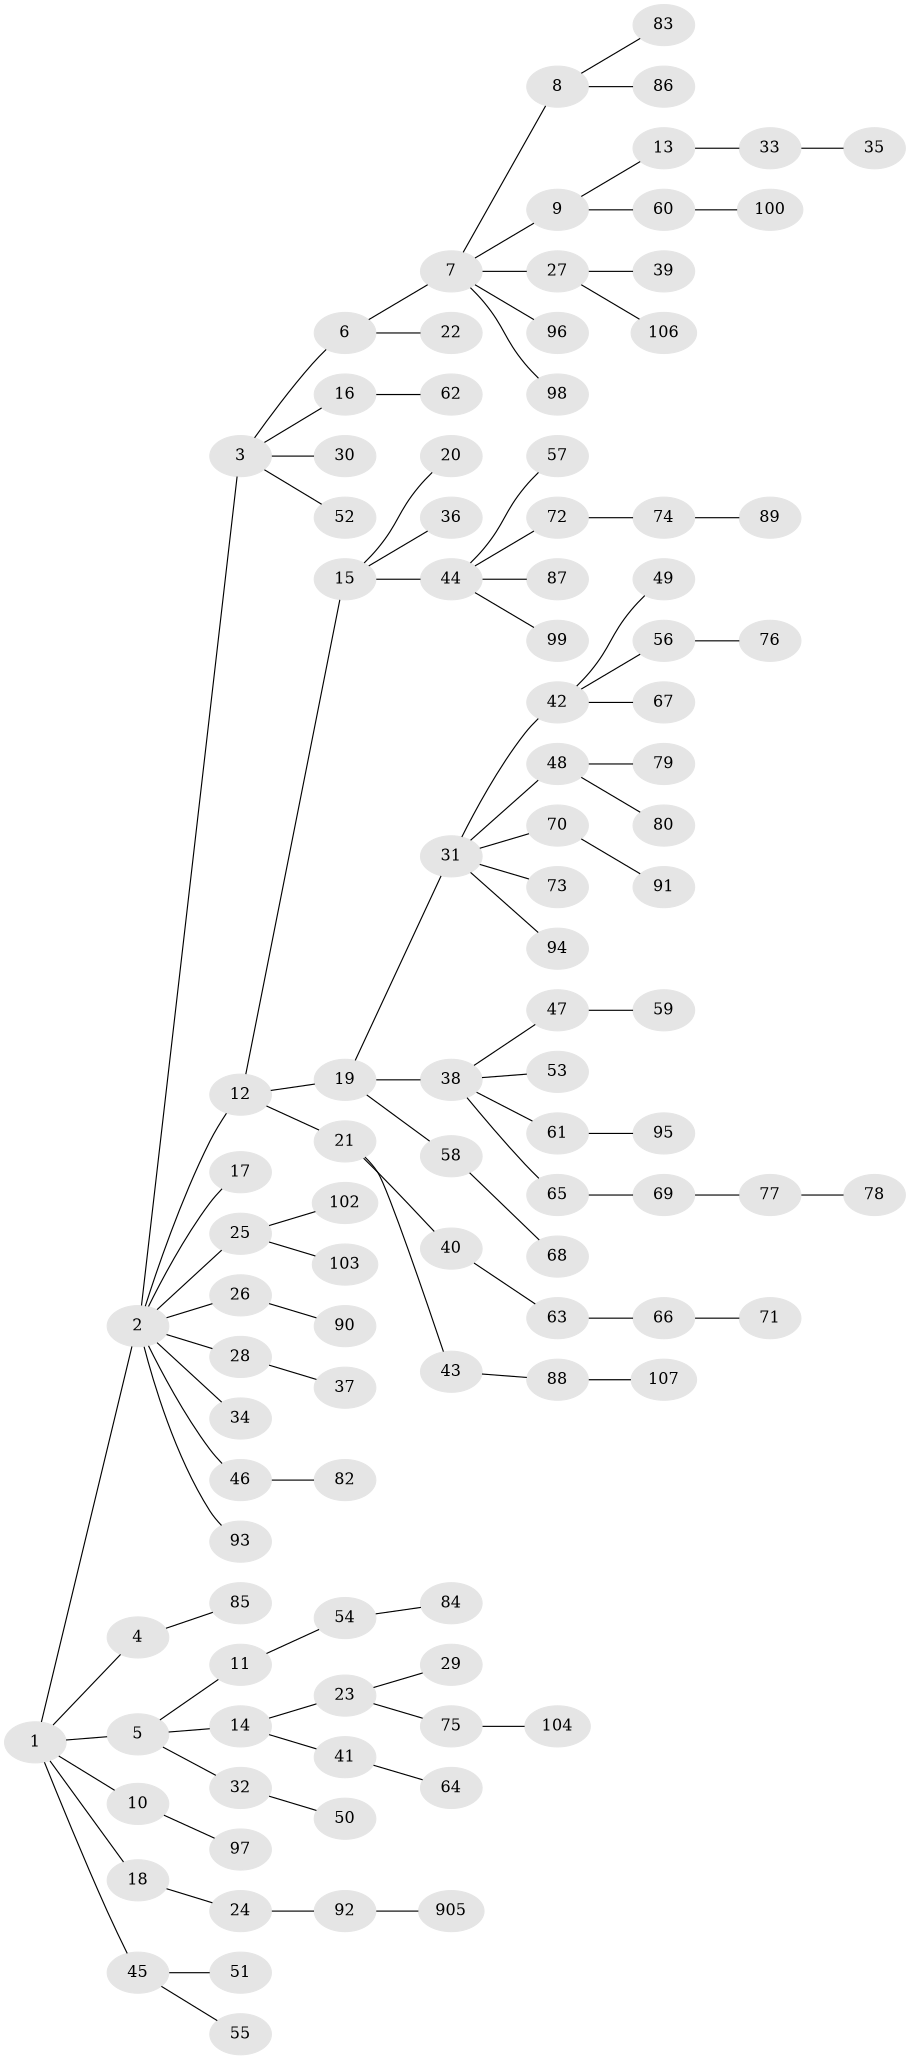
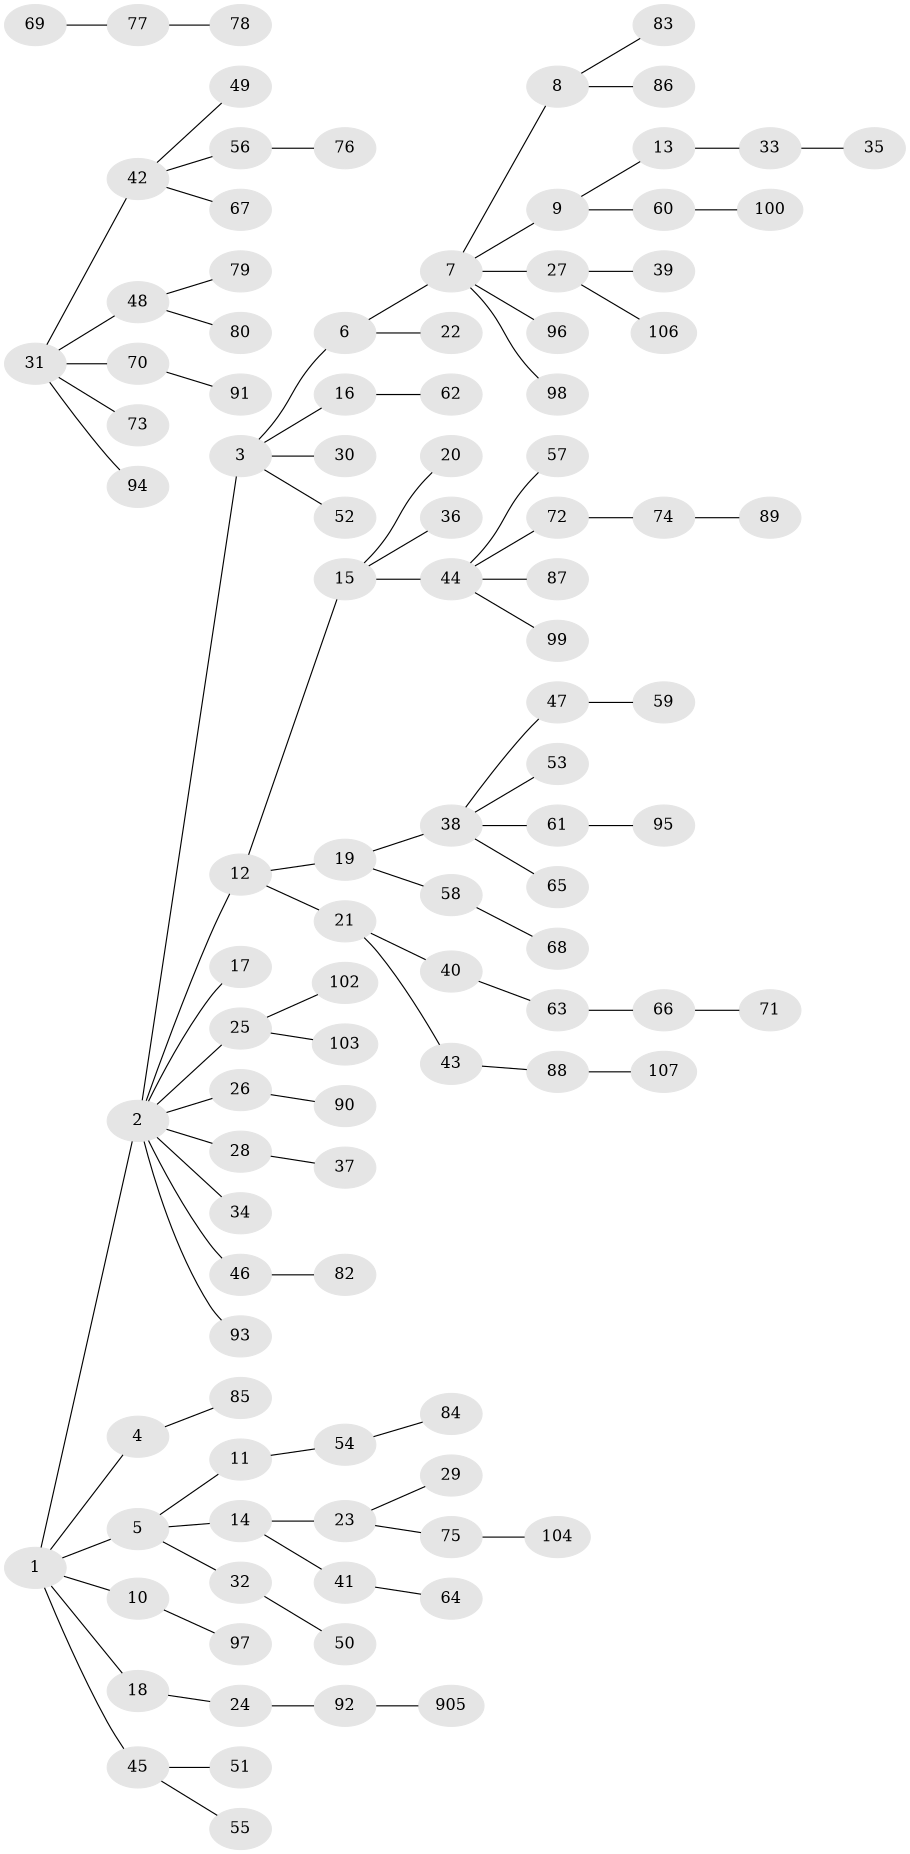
(398, 968) -> none
(611, 1195) -> none
